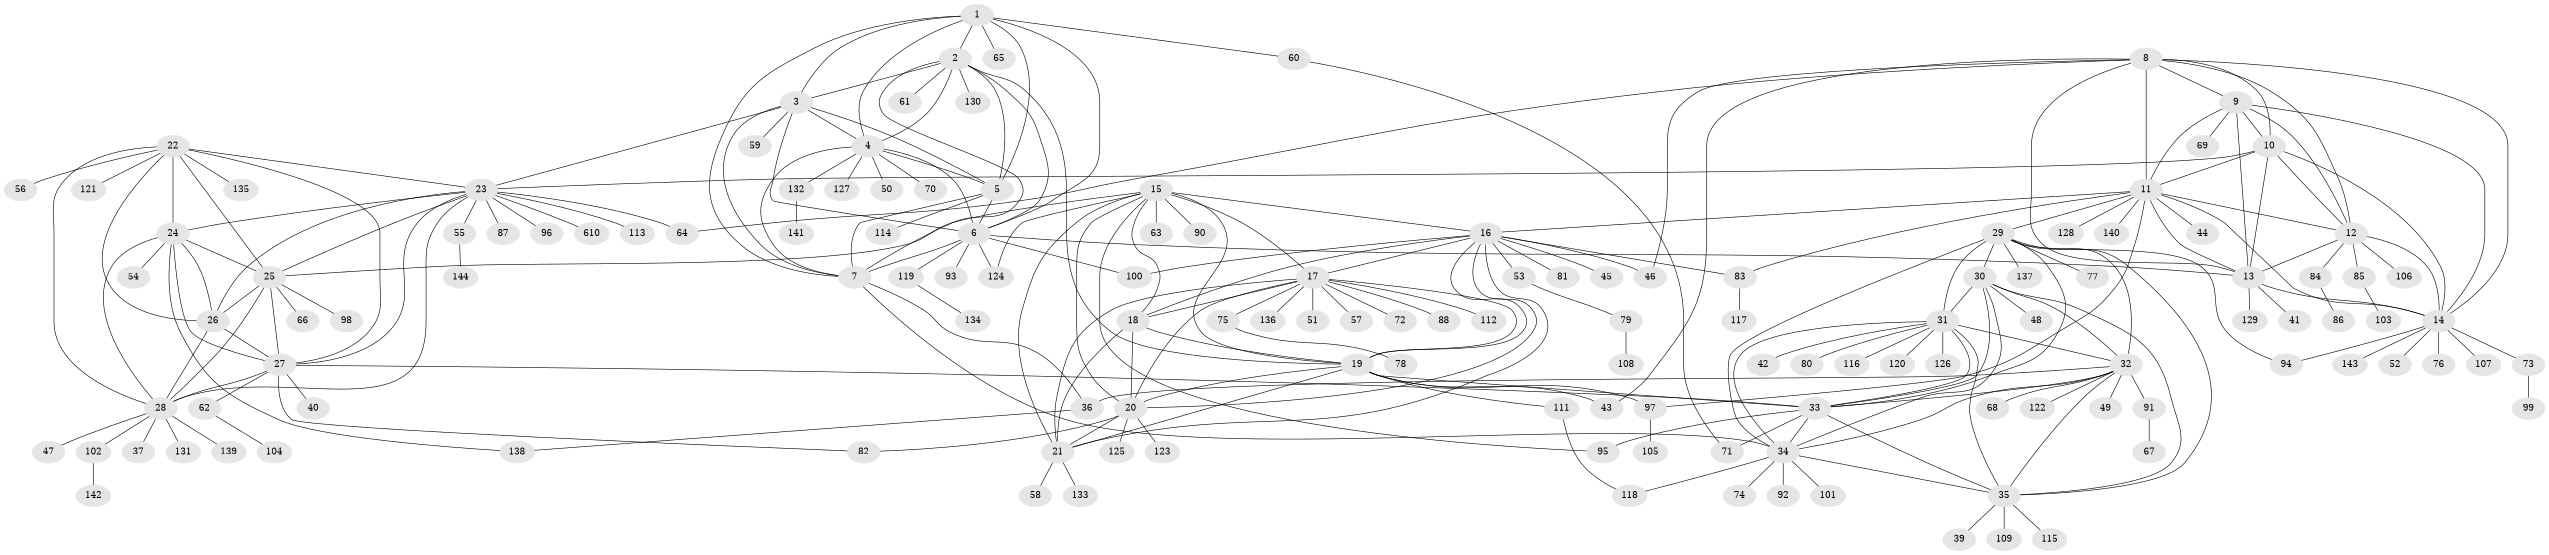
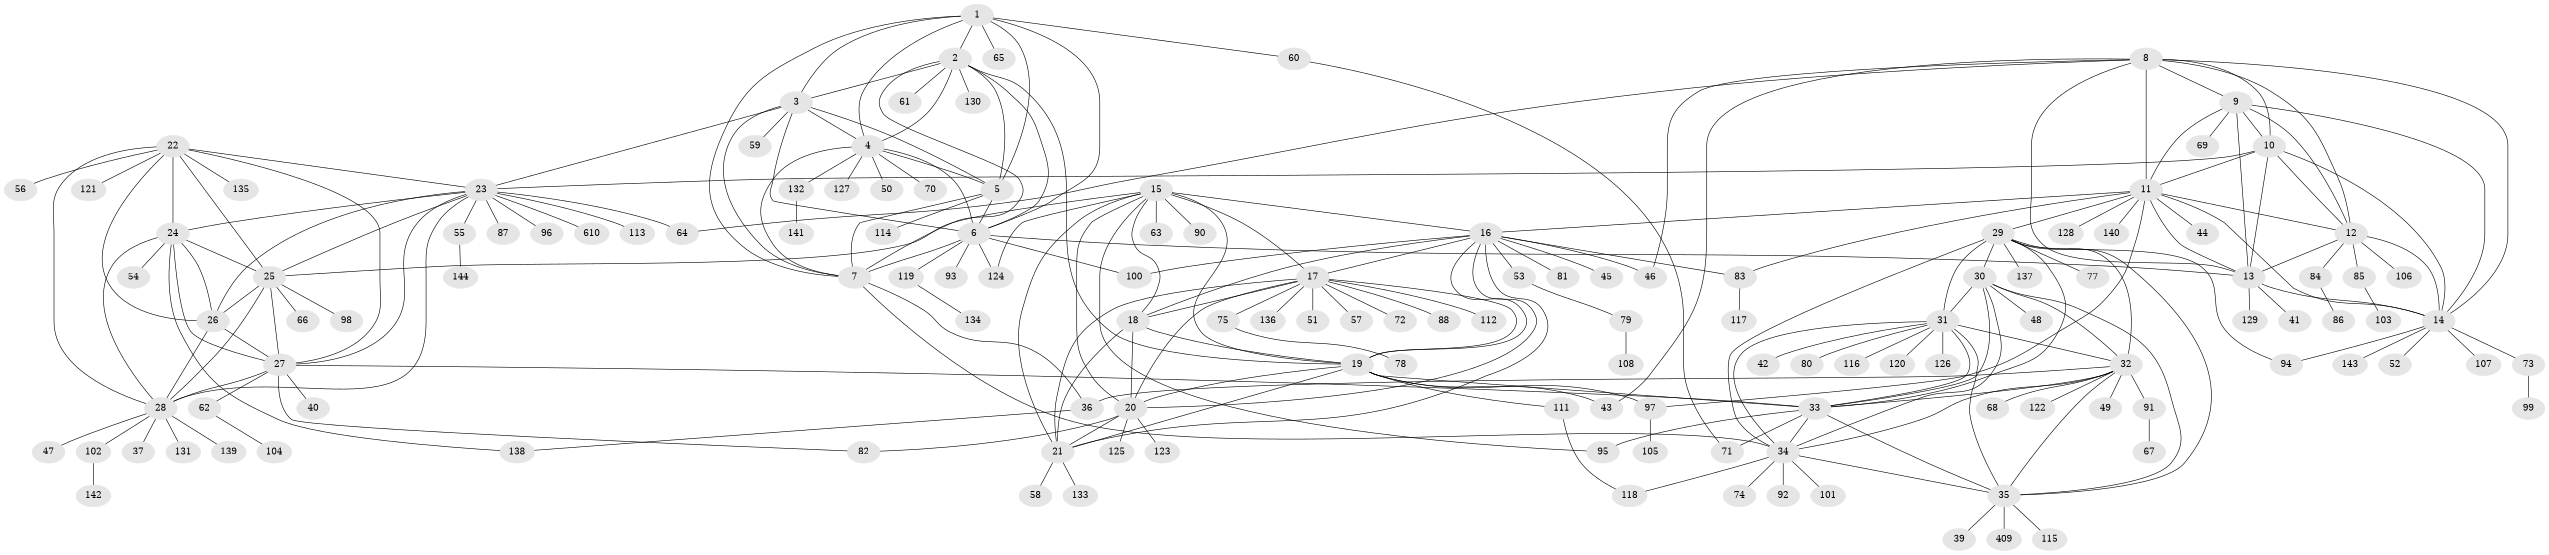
(2439, 365) -> none
(2004, 540) -> (2004, 540)
